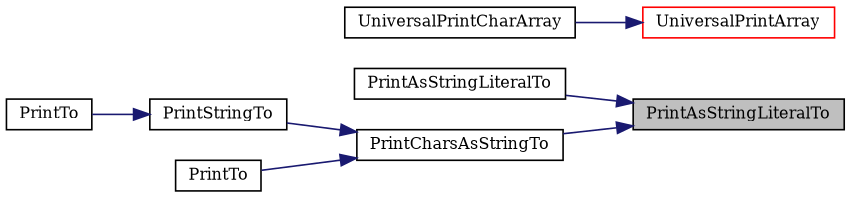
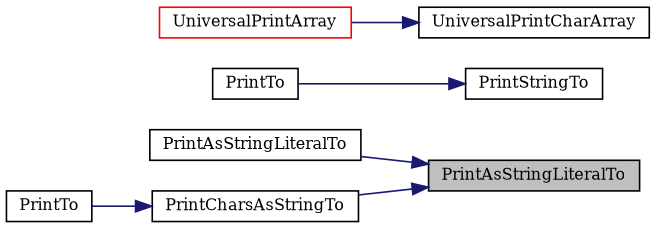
(601, 23) -> (377, 23)
(314, 126) -> none
